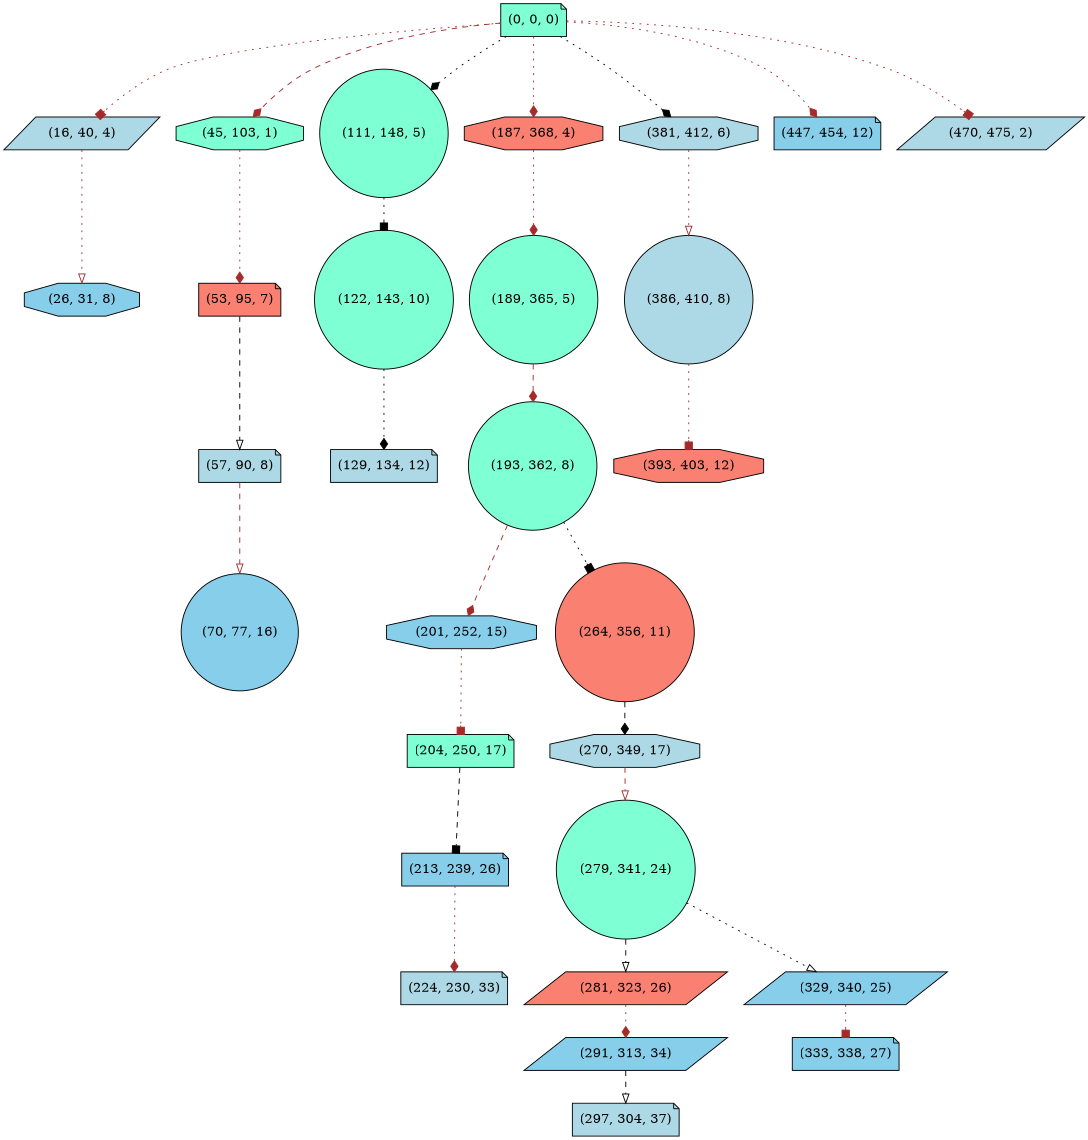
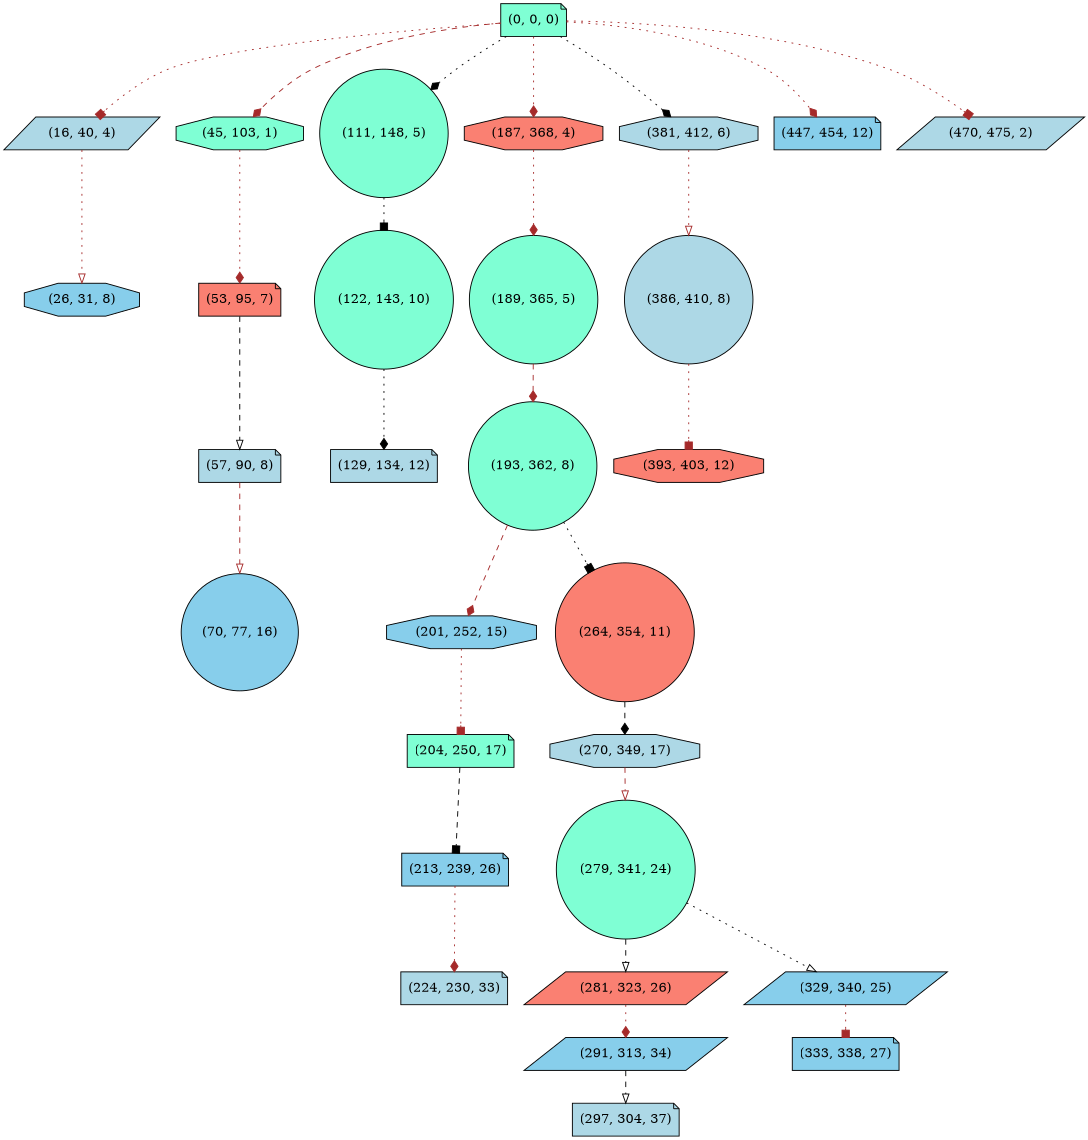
(625, 632) -> (625, 632)
